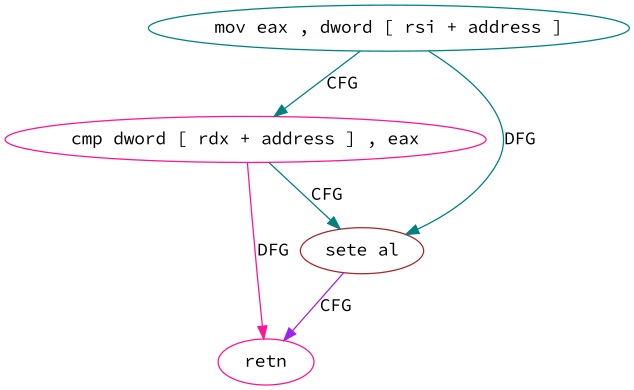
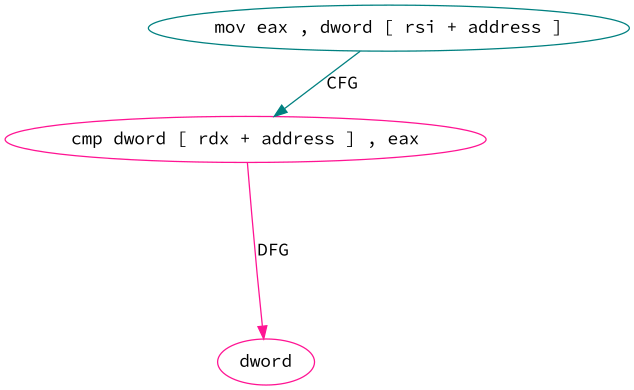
(362, 251) -> none
(266, 362) -> (266, 362)
